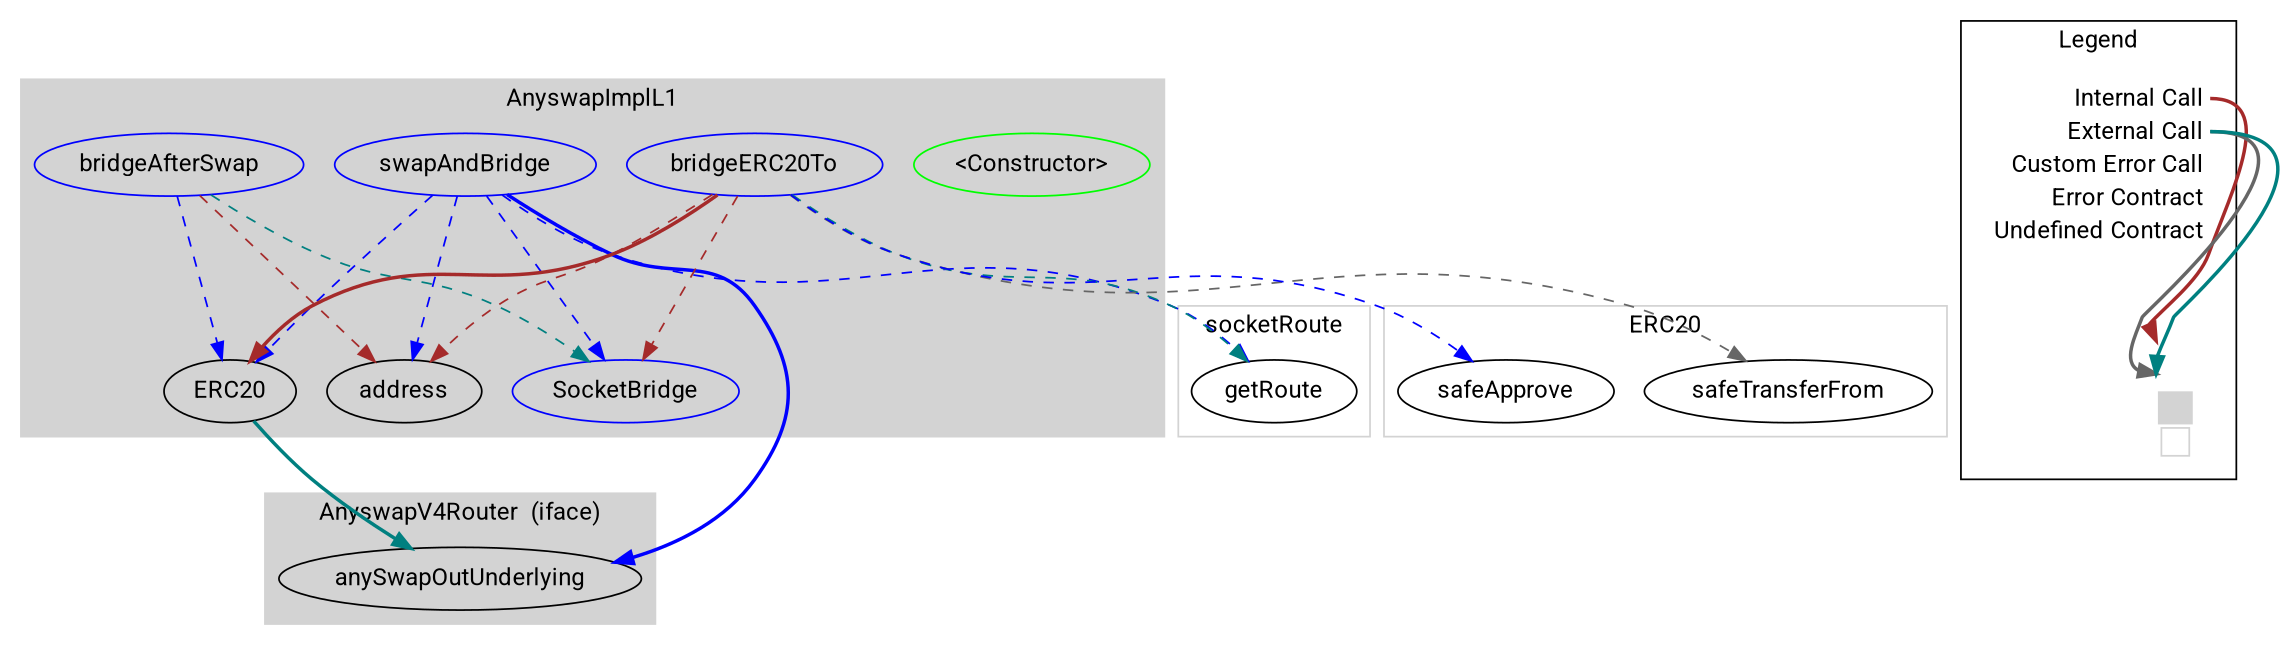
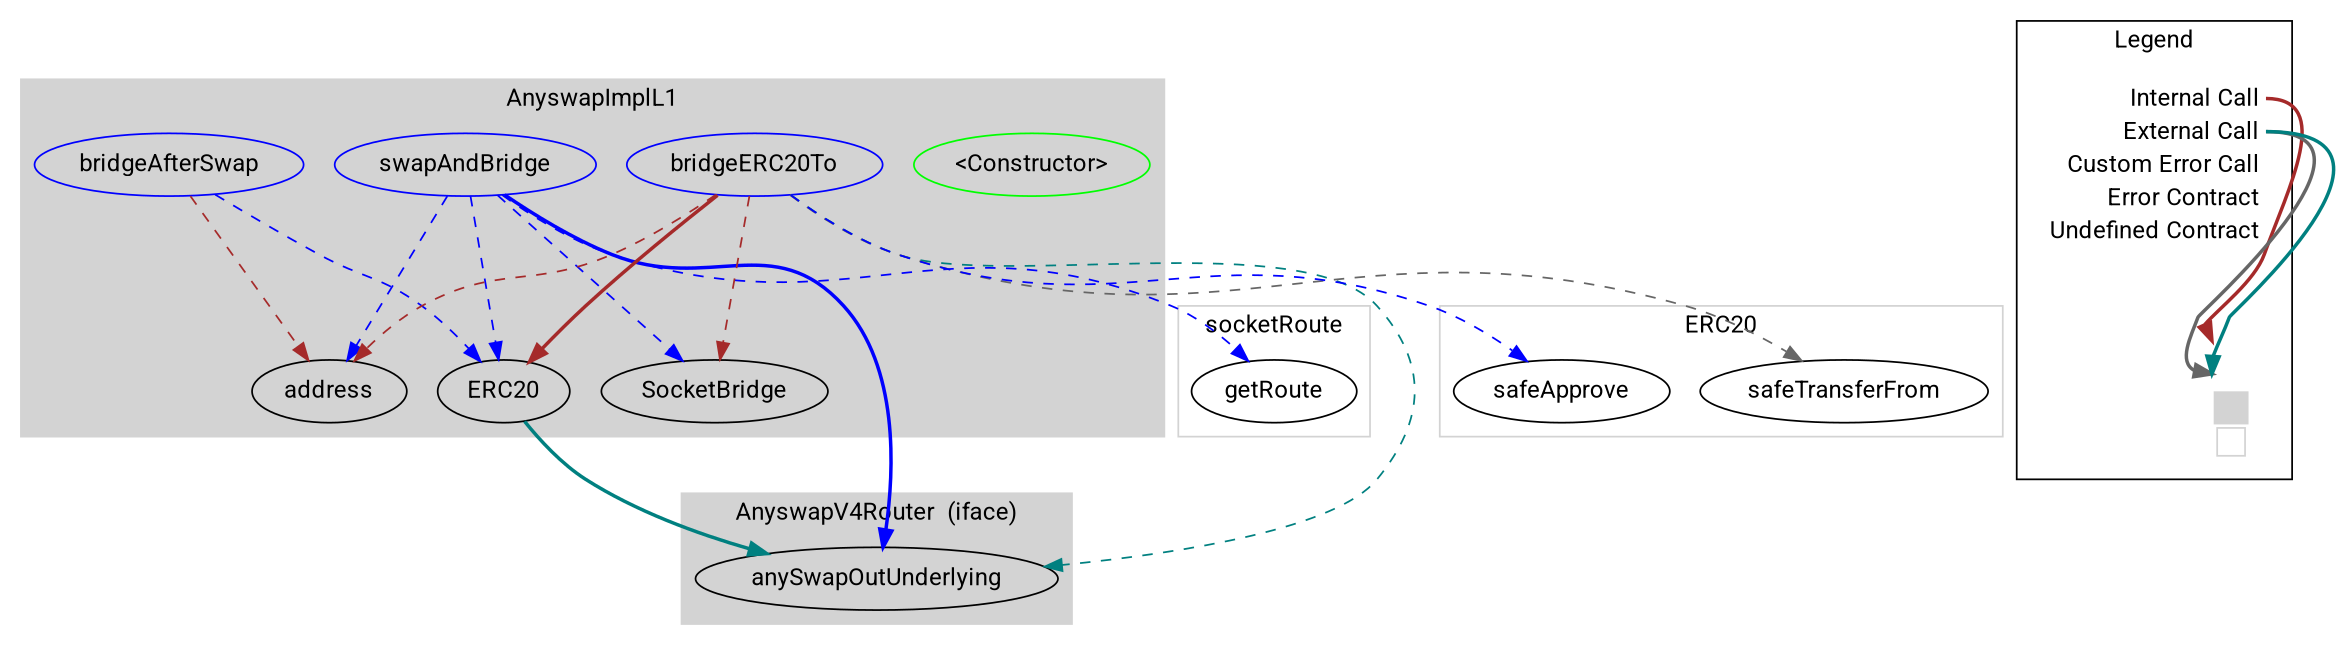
(334, 260) -> none
(1013, 277) -> (1385, 316)
(626, 391) -> (715, 391)
